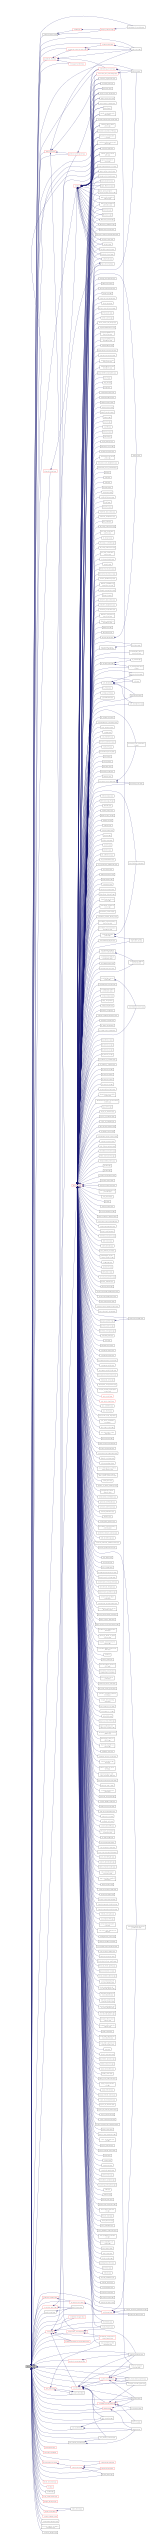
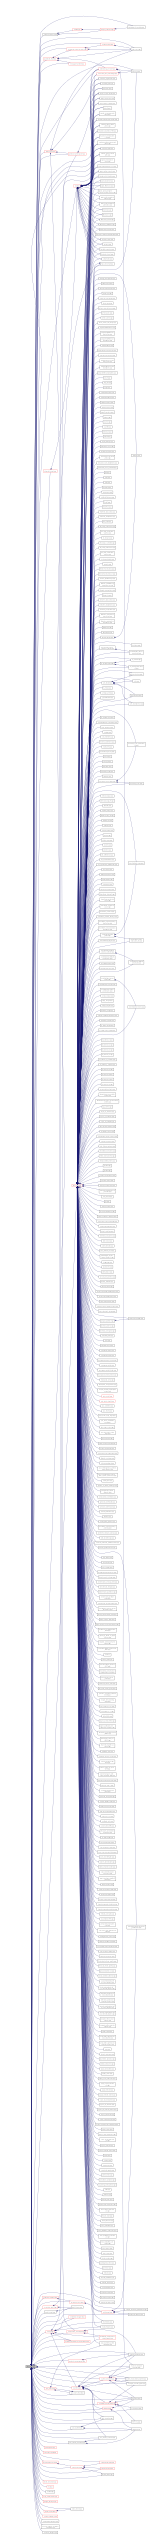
(123, 646) -> (123, 650)
